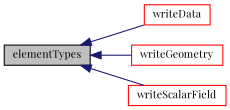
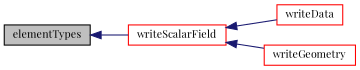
(117, 33) -> (257, 23)
(116, 55) -> (250, 46)
